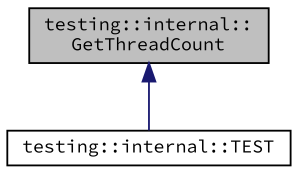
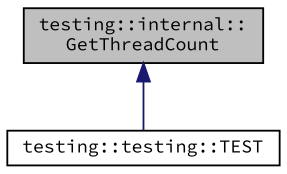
(149, 148) -> (143, 148)
